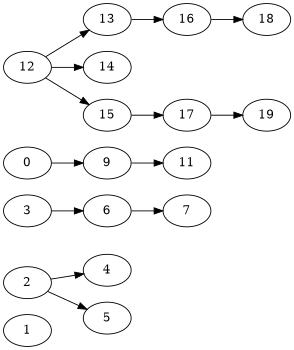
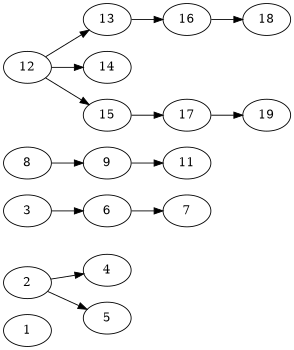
(27, 163) -> (27, 163)
